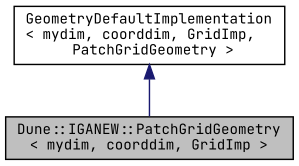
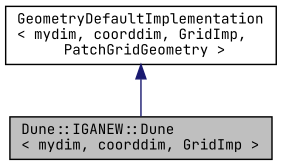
(149, 138) -> (141, 138)
